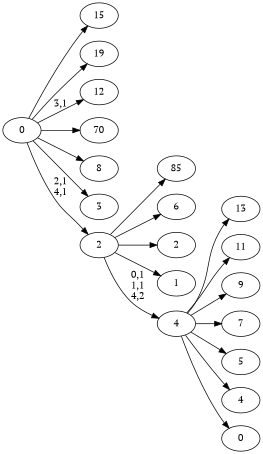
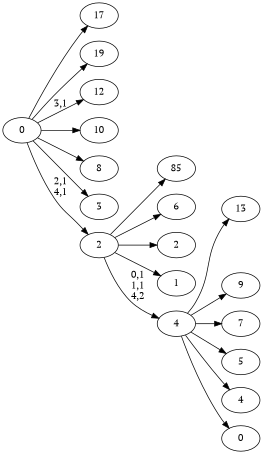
(99, 16) -> (99, 16)
(99, 130) -> (99, 130)
(241, 247) -> none
